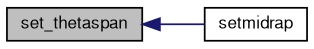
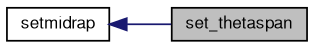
(182, 24) -> (149, 24)
